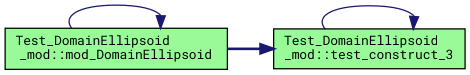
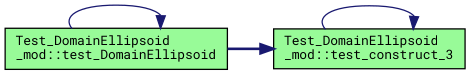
(116, 49) -> (116, 49)
